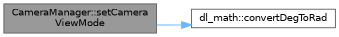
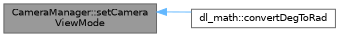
(169, 25) -> (179, 12)
